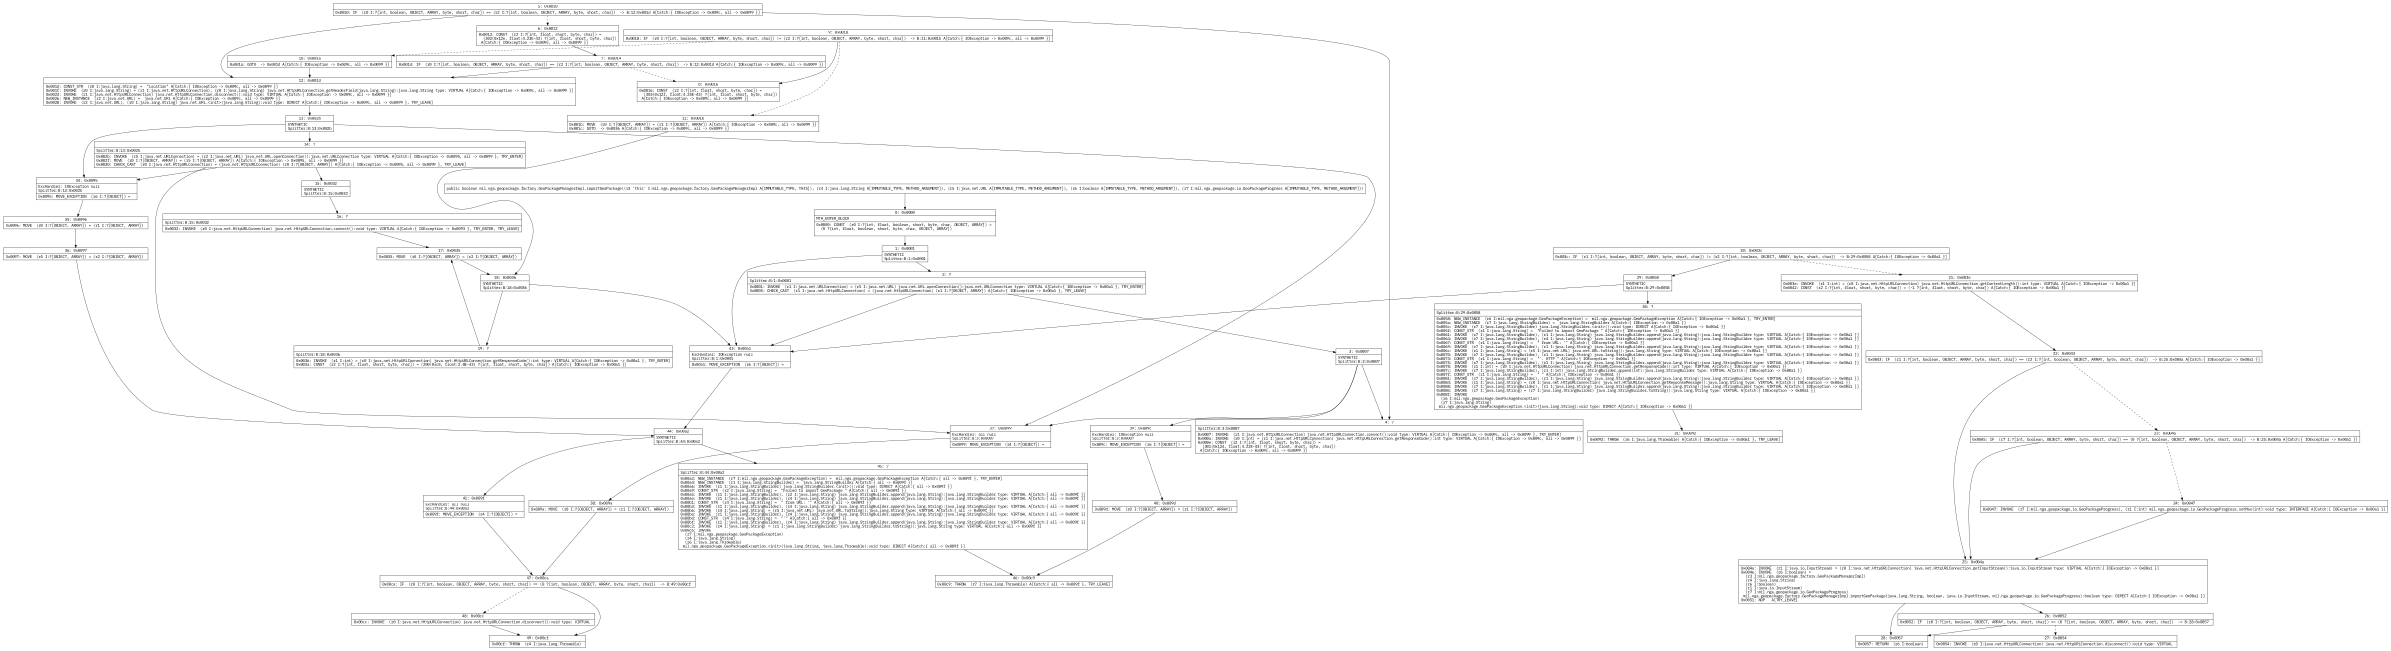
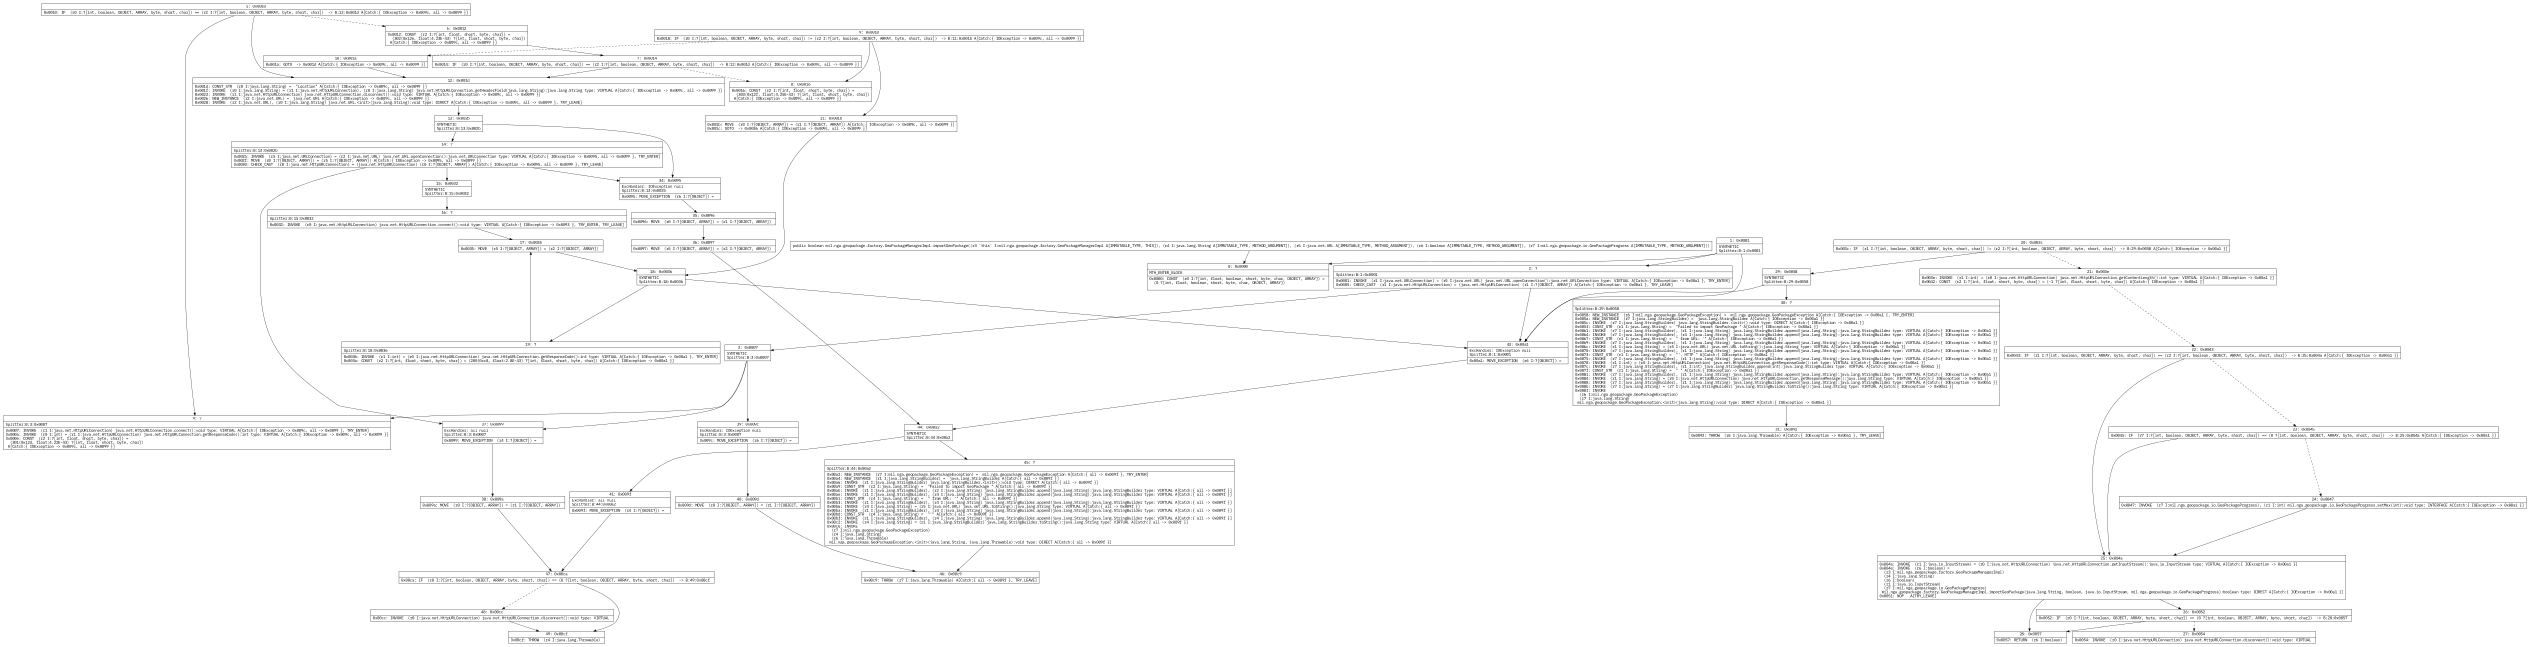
(812, 93) -> (881, 80)
(1073, 153) -> none
(905, 240) -> (1524, 262)
(2012, 320) -> (2151, 315)
